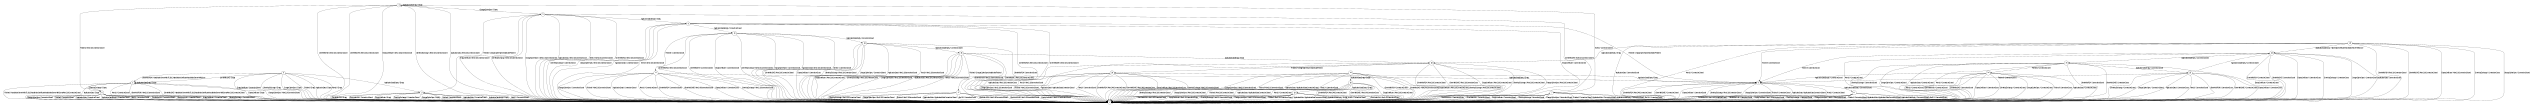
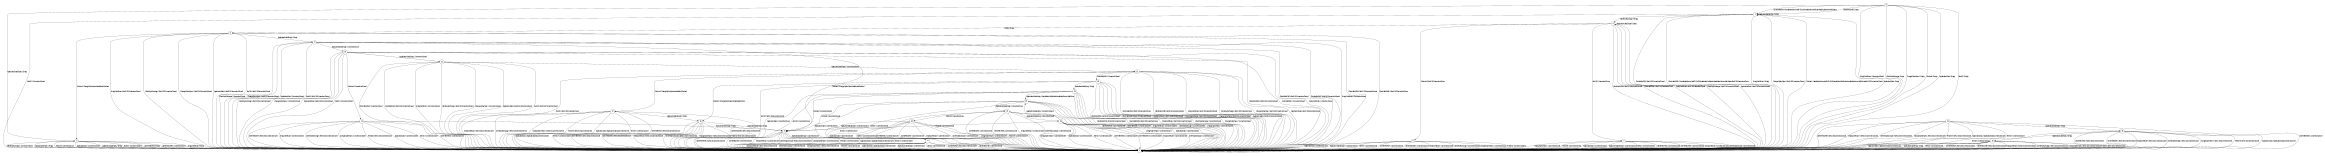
(488, 10) -> (1009, 28)
(1706, 46) -> (1084, 83)
(1234, 58) -> (1108, 77)
(103, 84) -> (1684, 16)
none -> (656, 116)
